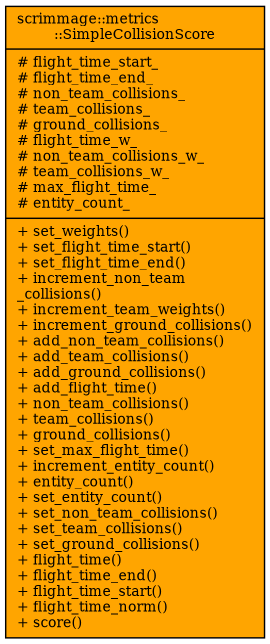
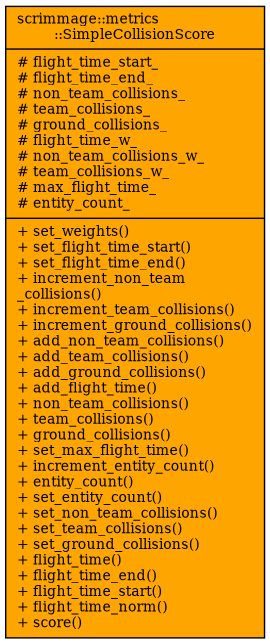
(122, 310) -> (127, 310)
